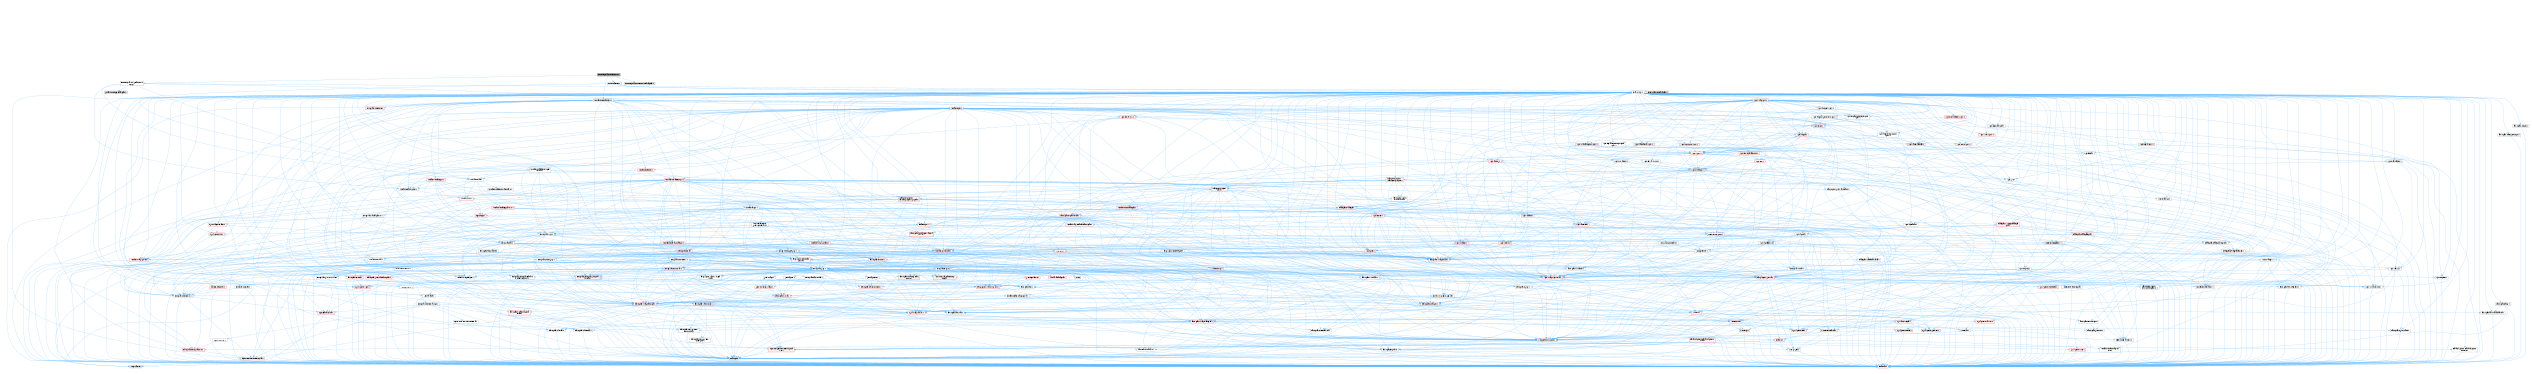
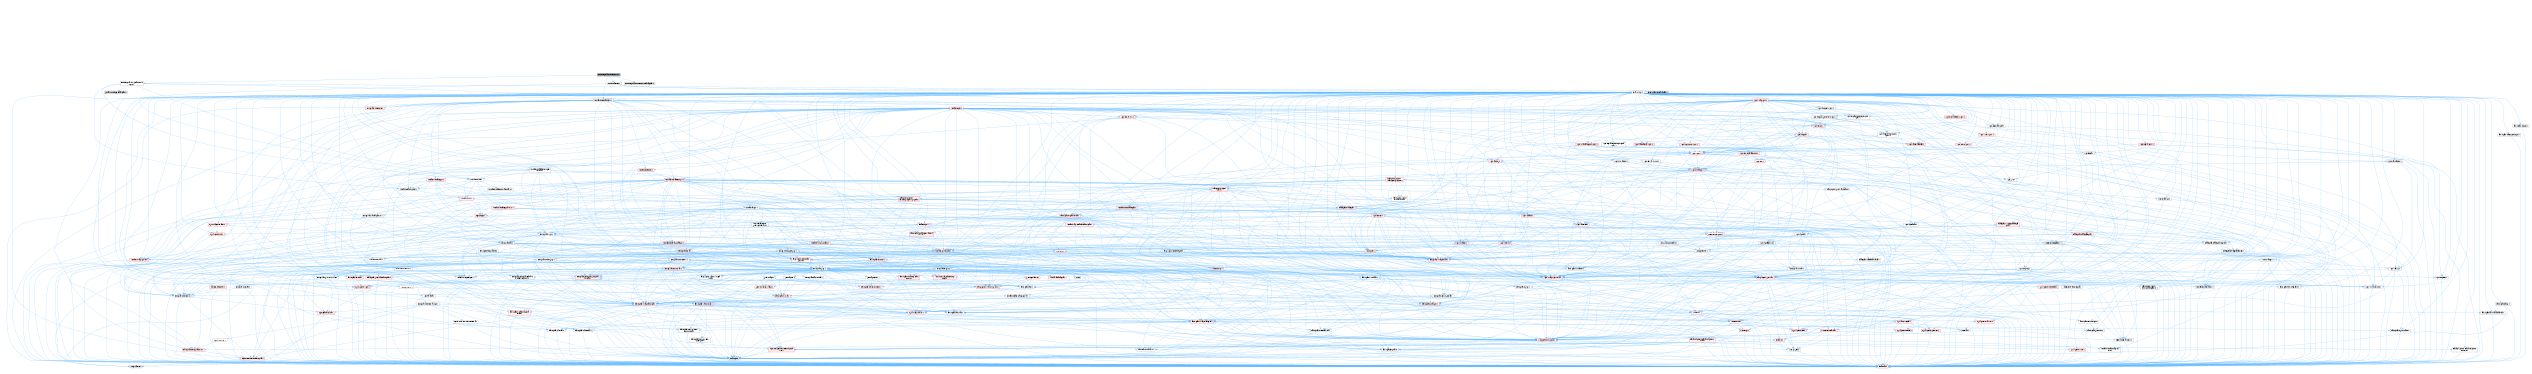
(1878, 139) -> (1845, 139)
(1443, 296) -> (1443, 296)
